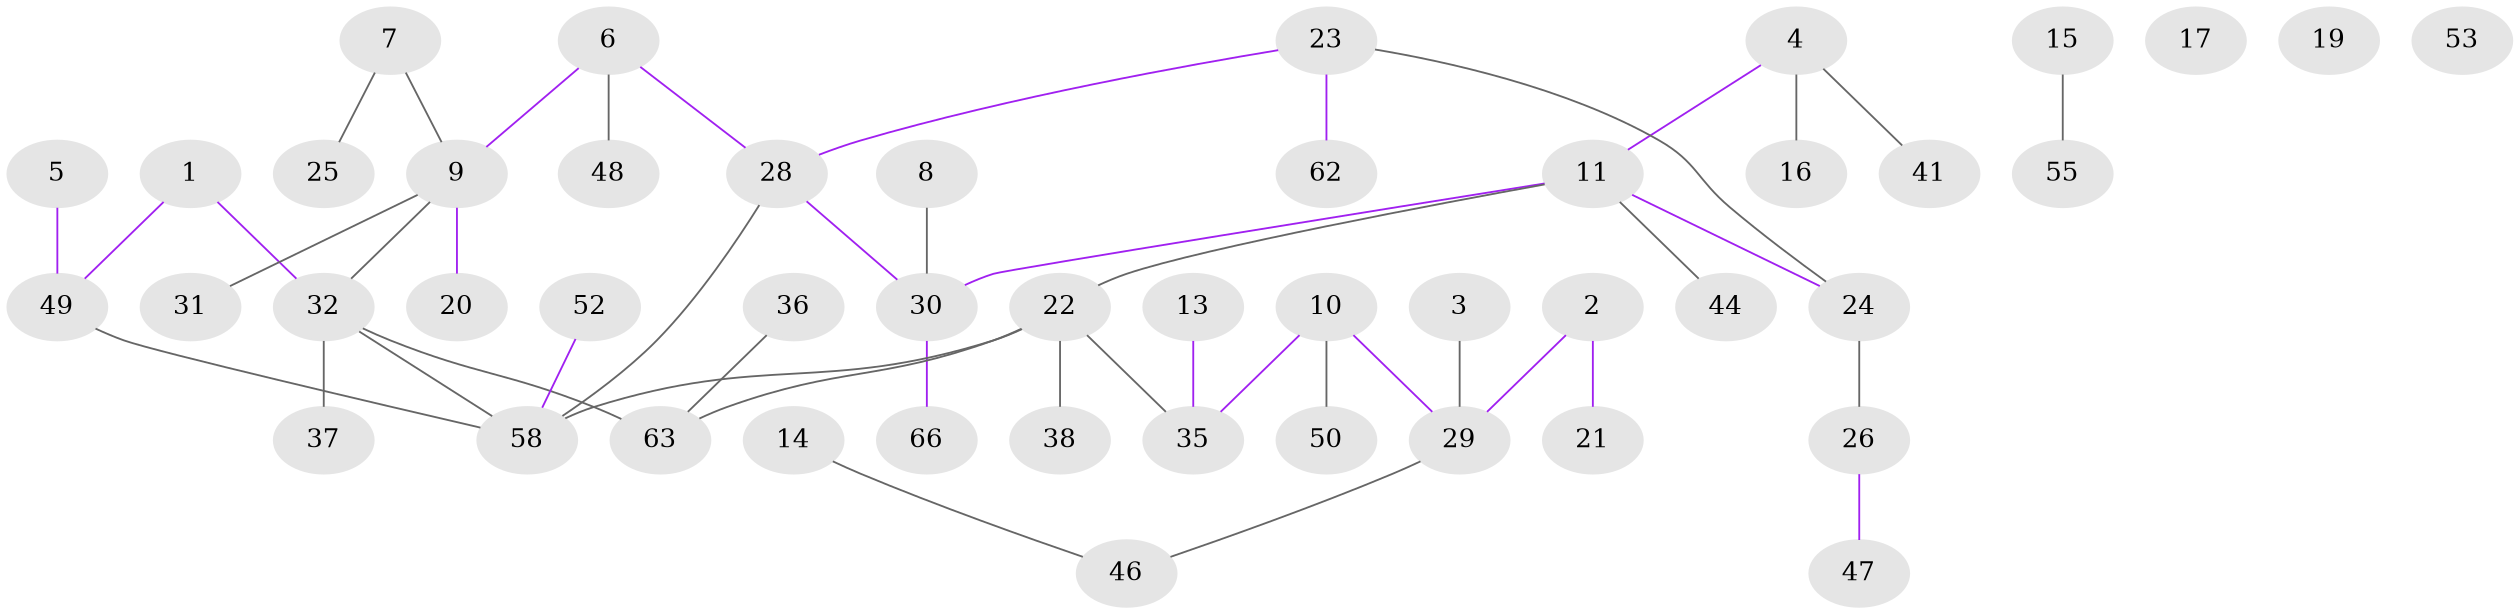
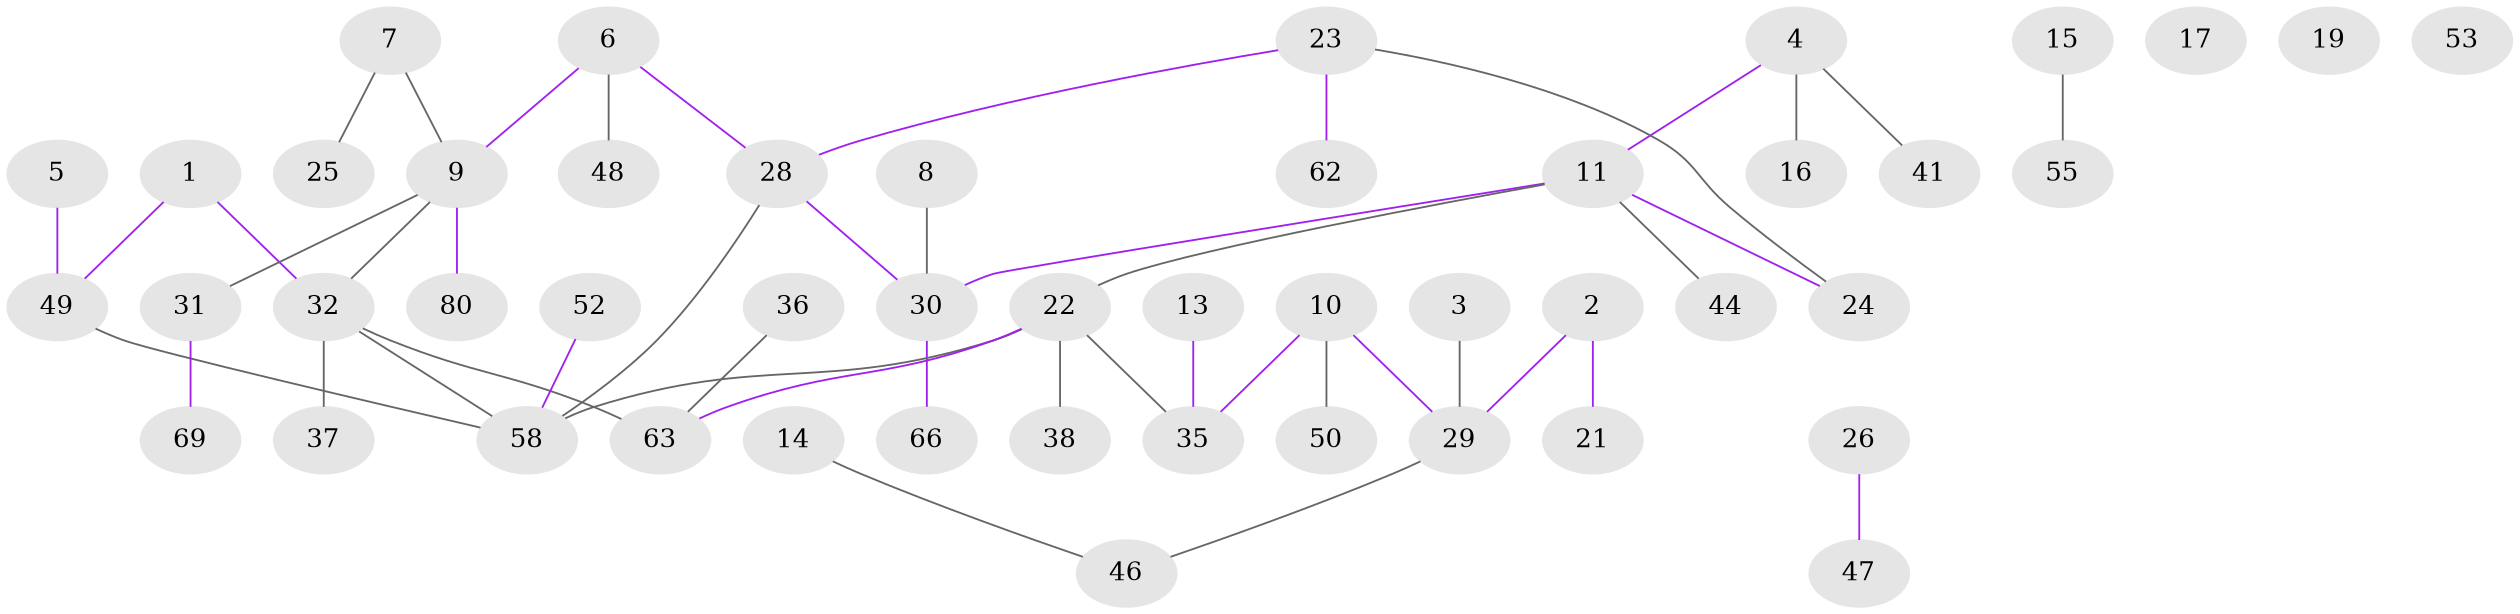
(457, 307) -> (457, 307)
(1859, 374) -> none
(803, 385) -> (803, 385)
none -> (191, 440)
